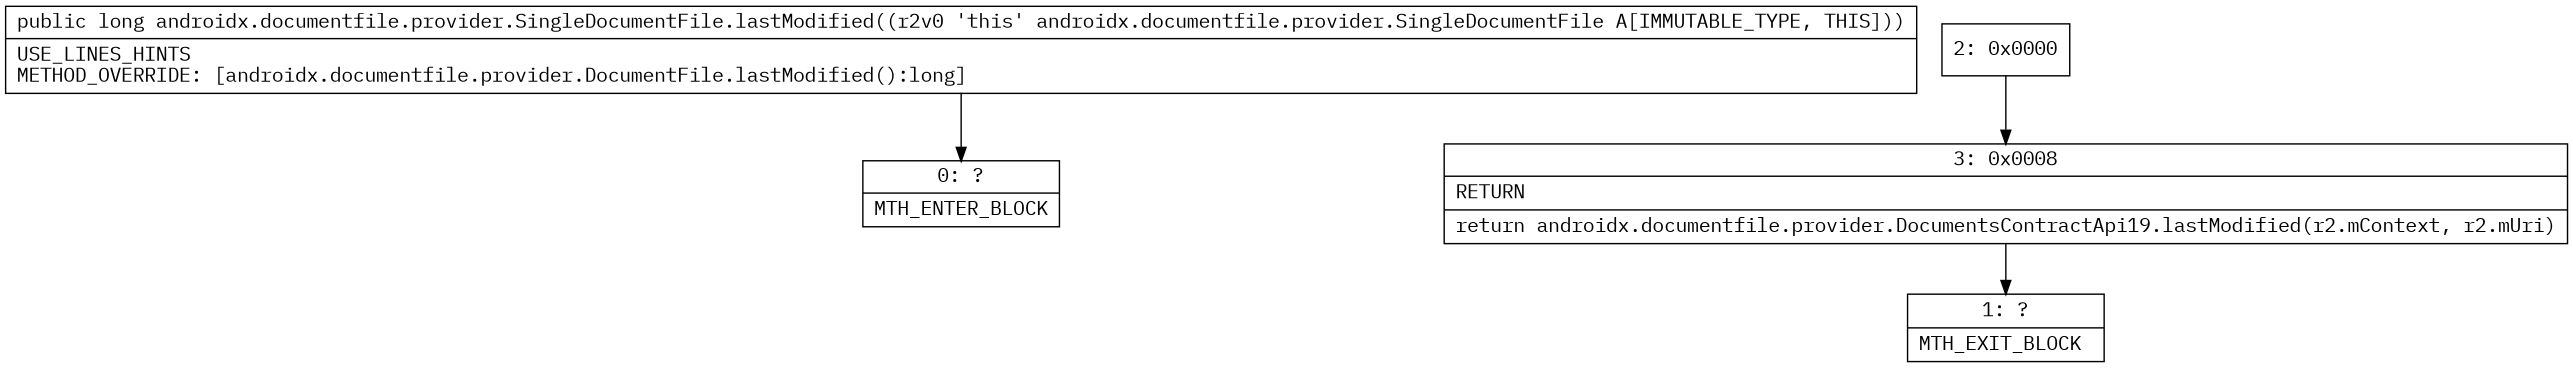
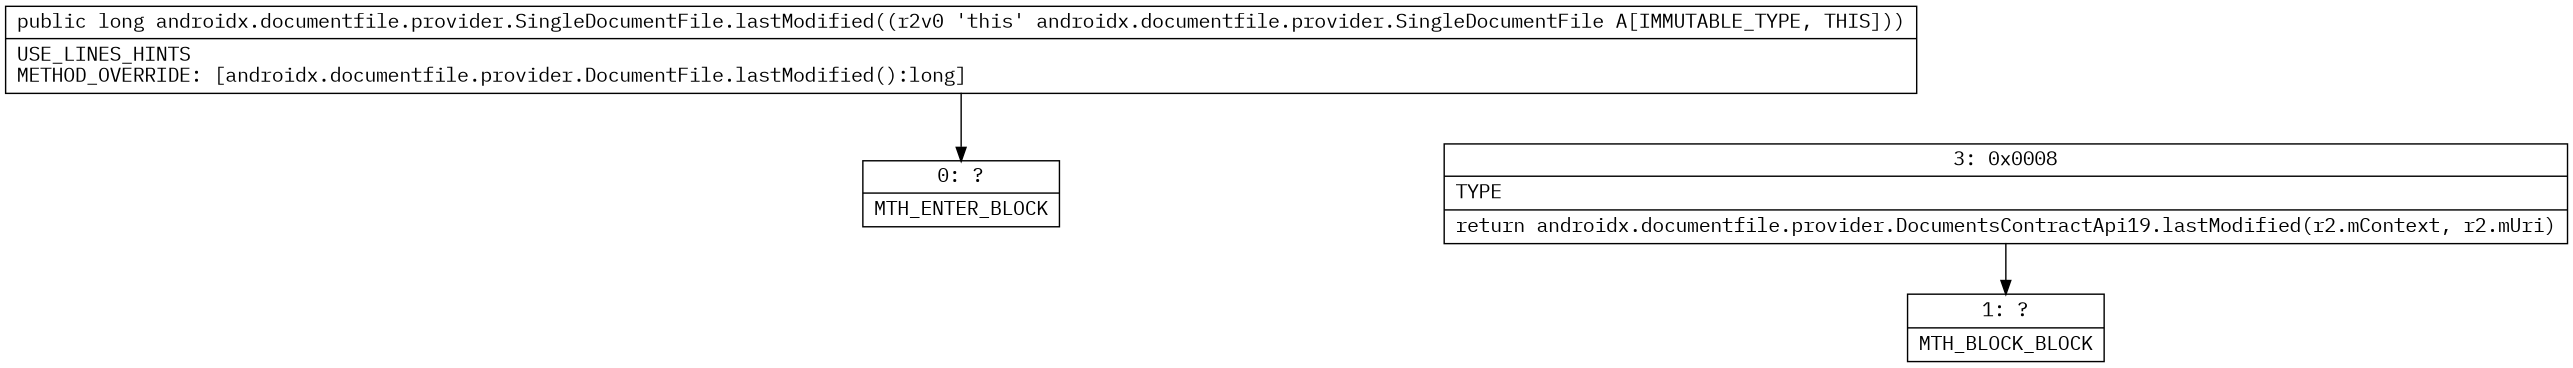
(2006, 50) -> none
(1491, 192) -> (1479, 192)
(2000, 344) -> (2006, 344)
